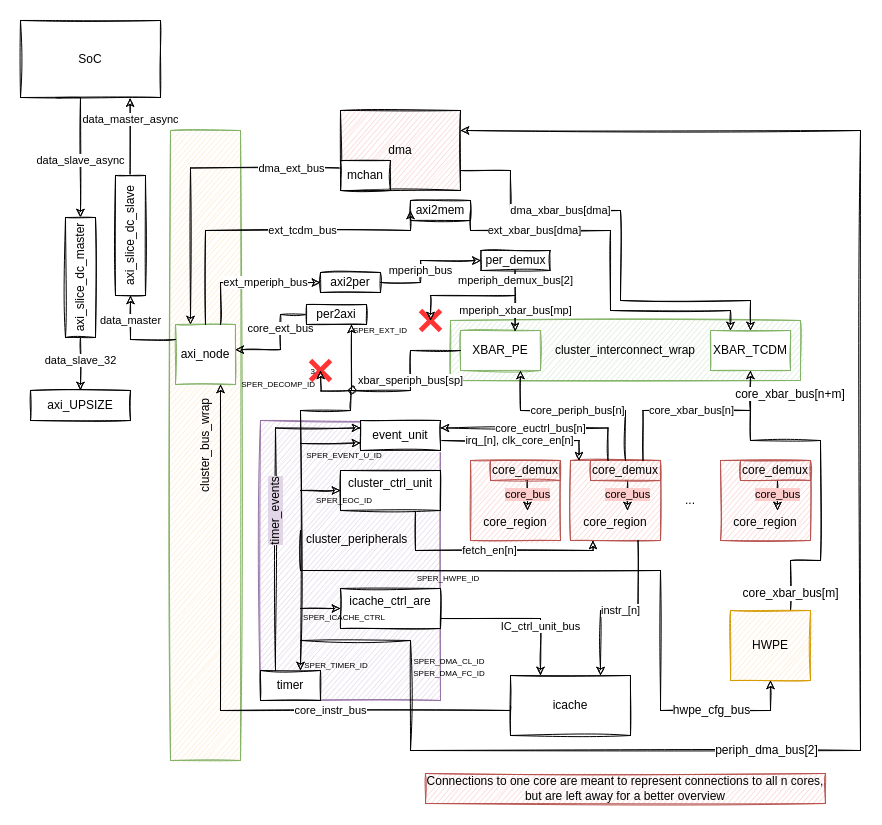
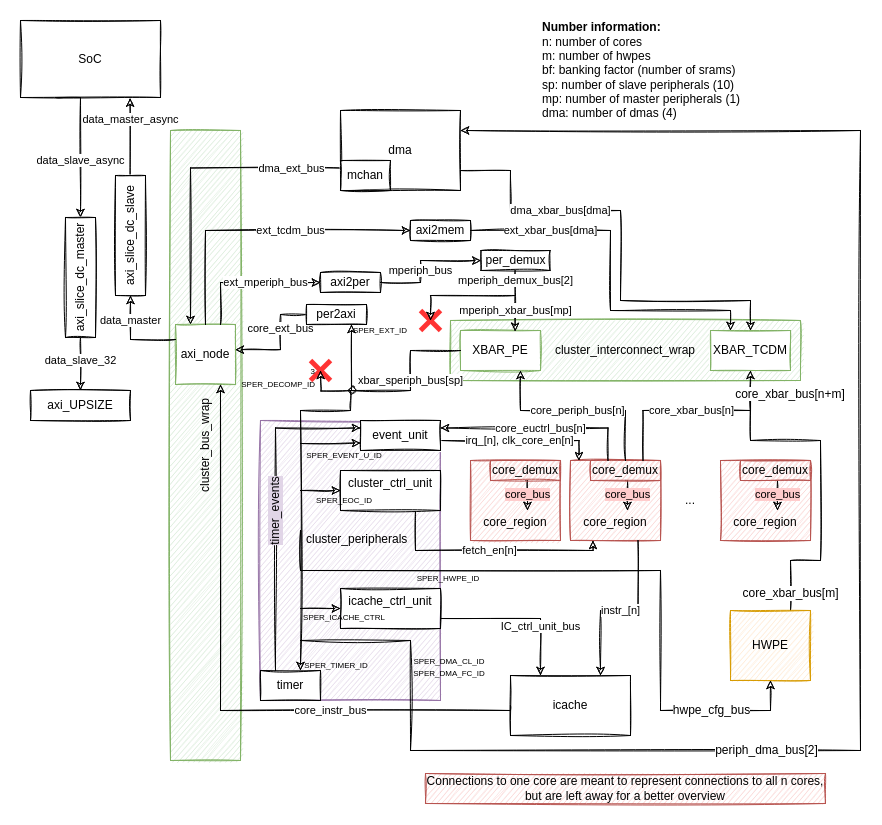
none -> (646, 71)
(401, 151) -> (401, 151)
(441, 211) -> (441, 231)
(206, 446) -> (206, 446)
(391, 609) -> (391, 609)
